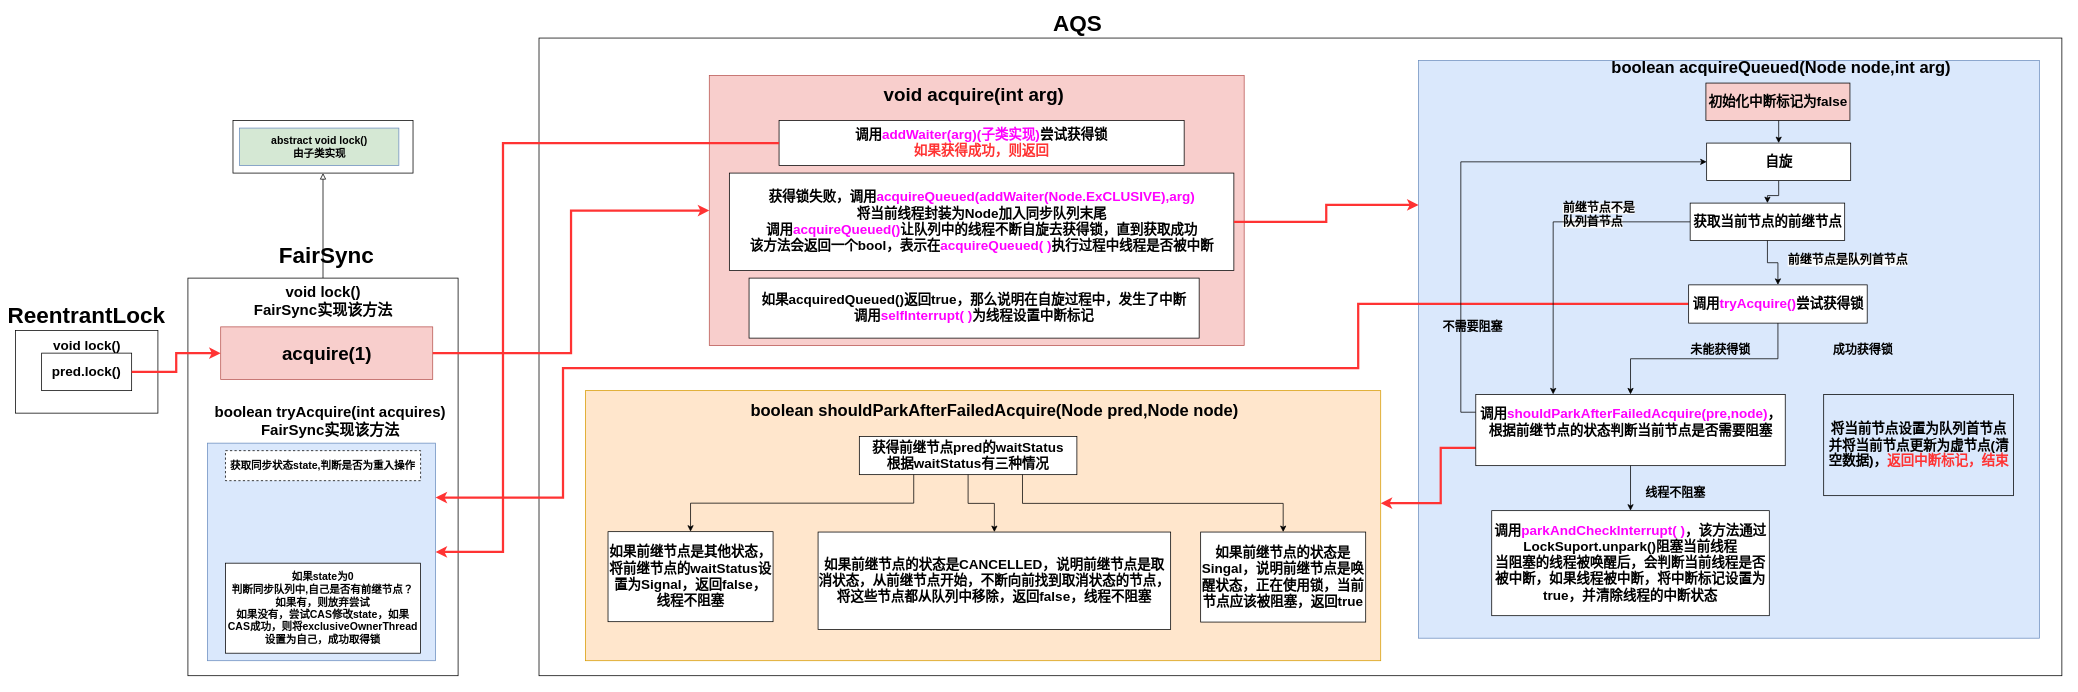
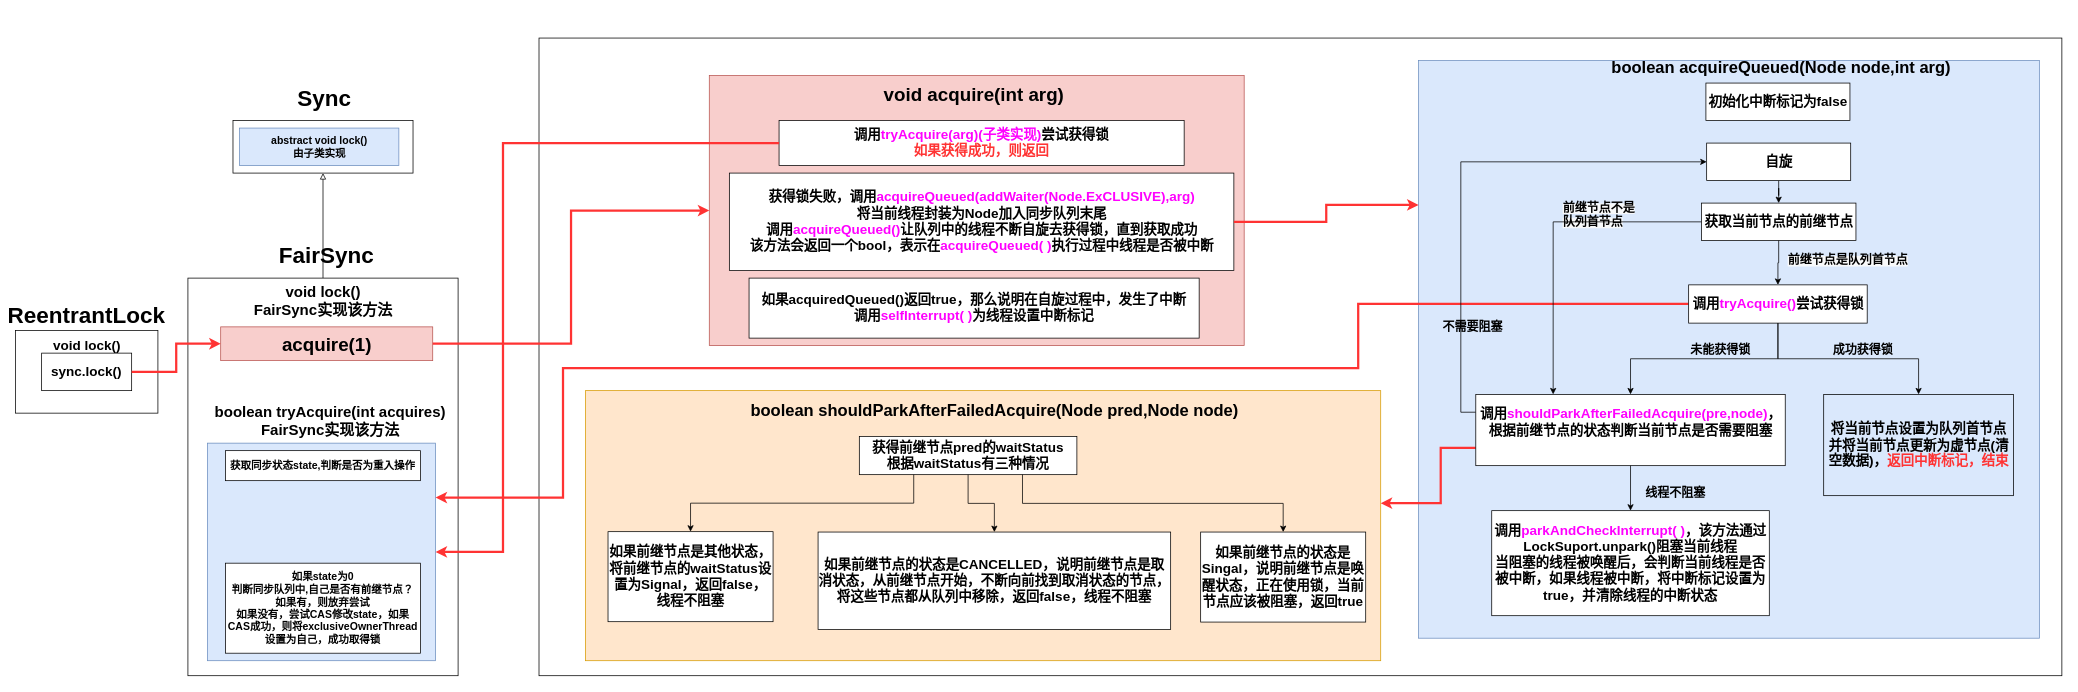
(1077, 23) -> none
none -> (325, 98)
(1778, 102) -> (1778, 102)
(1778, 129) -> none
(981, 143) -> (981, 143)
(319, 147) -> (319, 147)
(1767, 222) -> (1778, 222)
(327, 353) -> (327, 344)
none -> (1863, 359)
(87, 372) -> (87, 372)
(323, 465) -> (323, 465)
